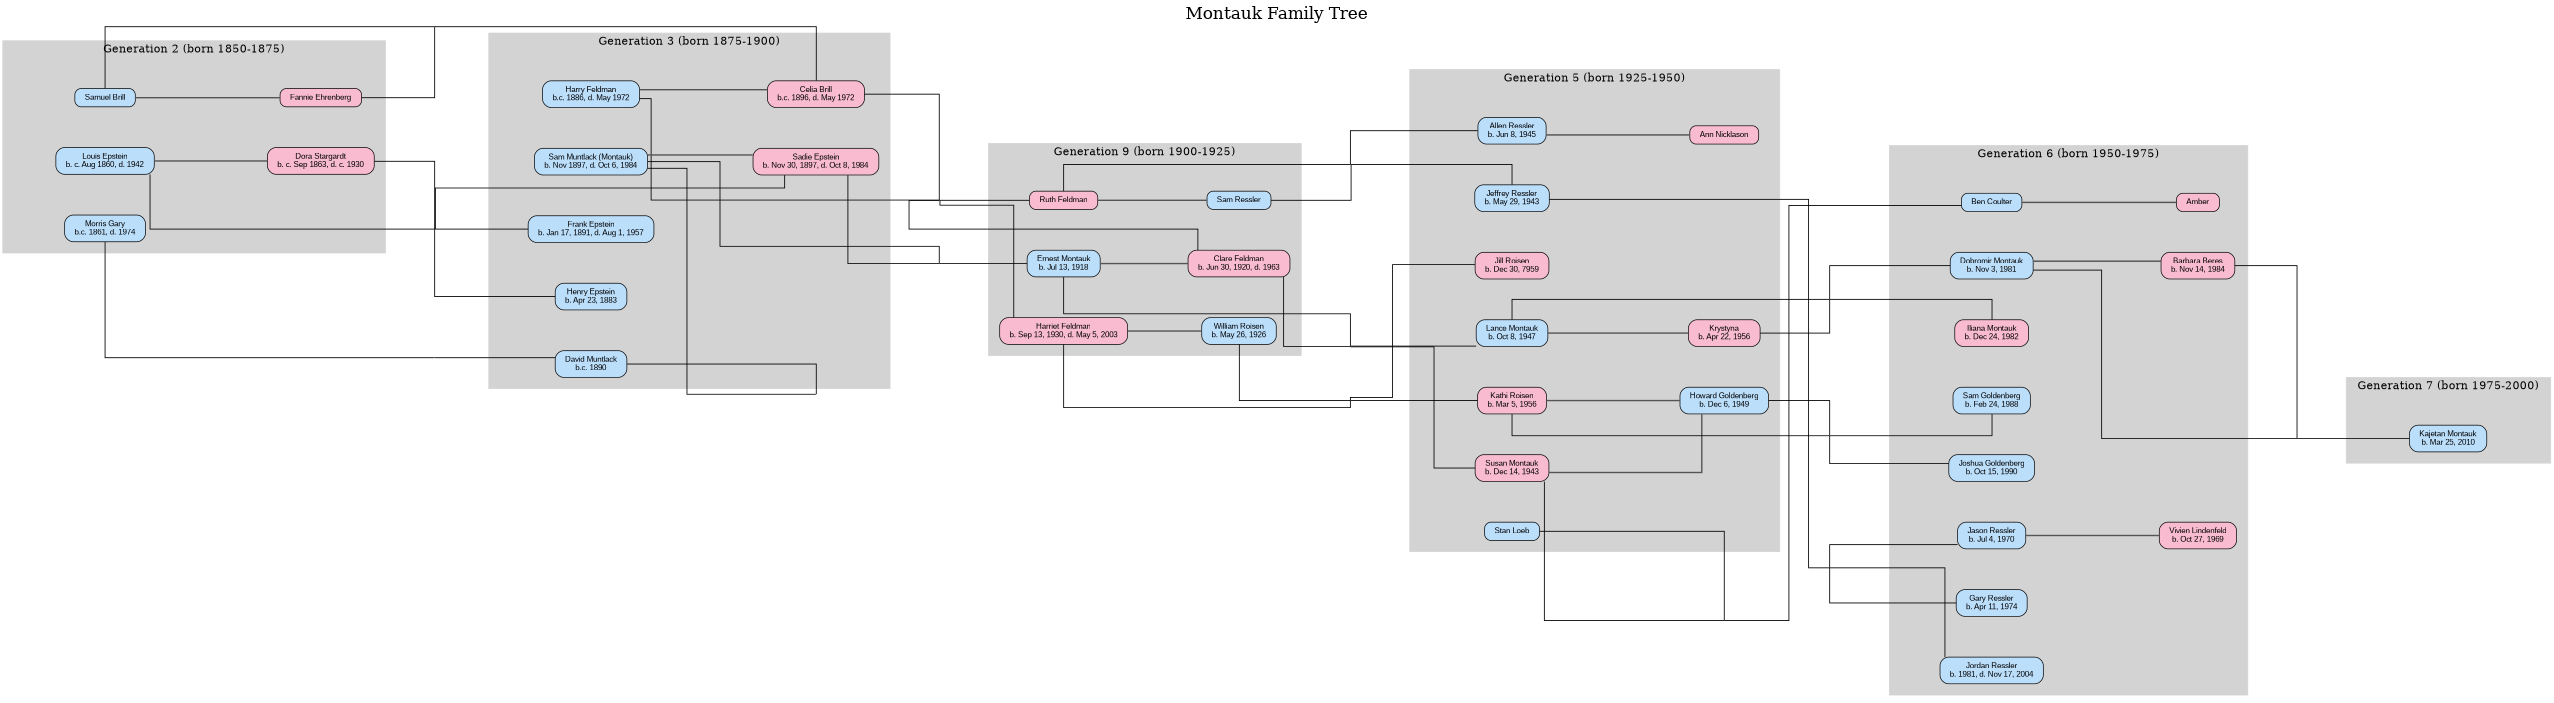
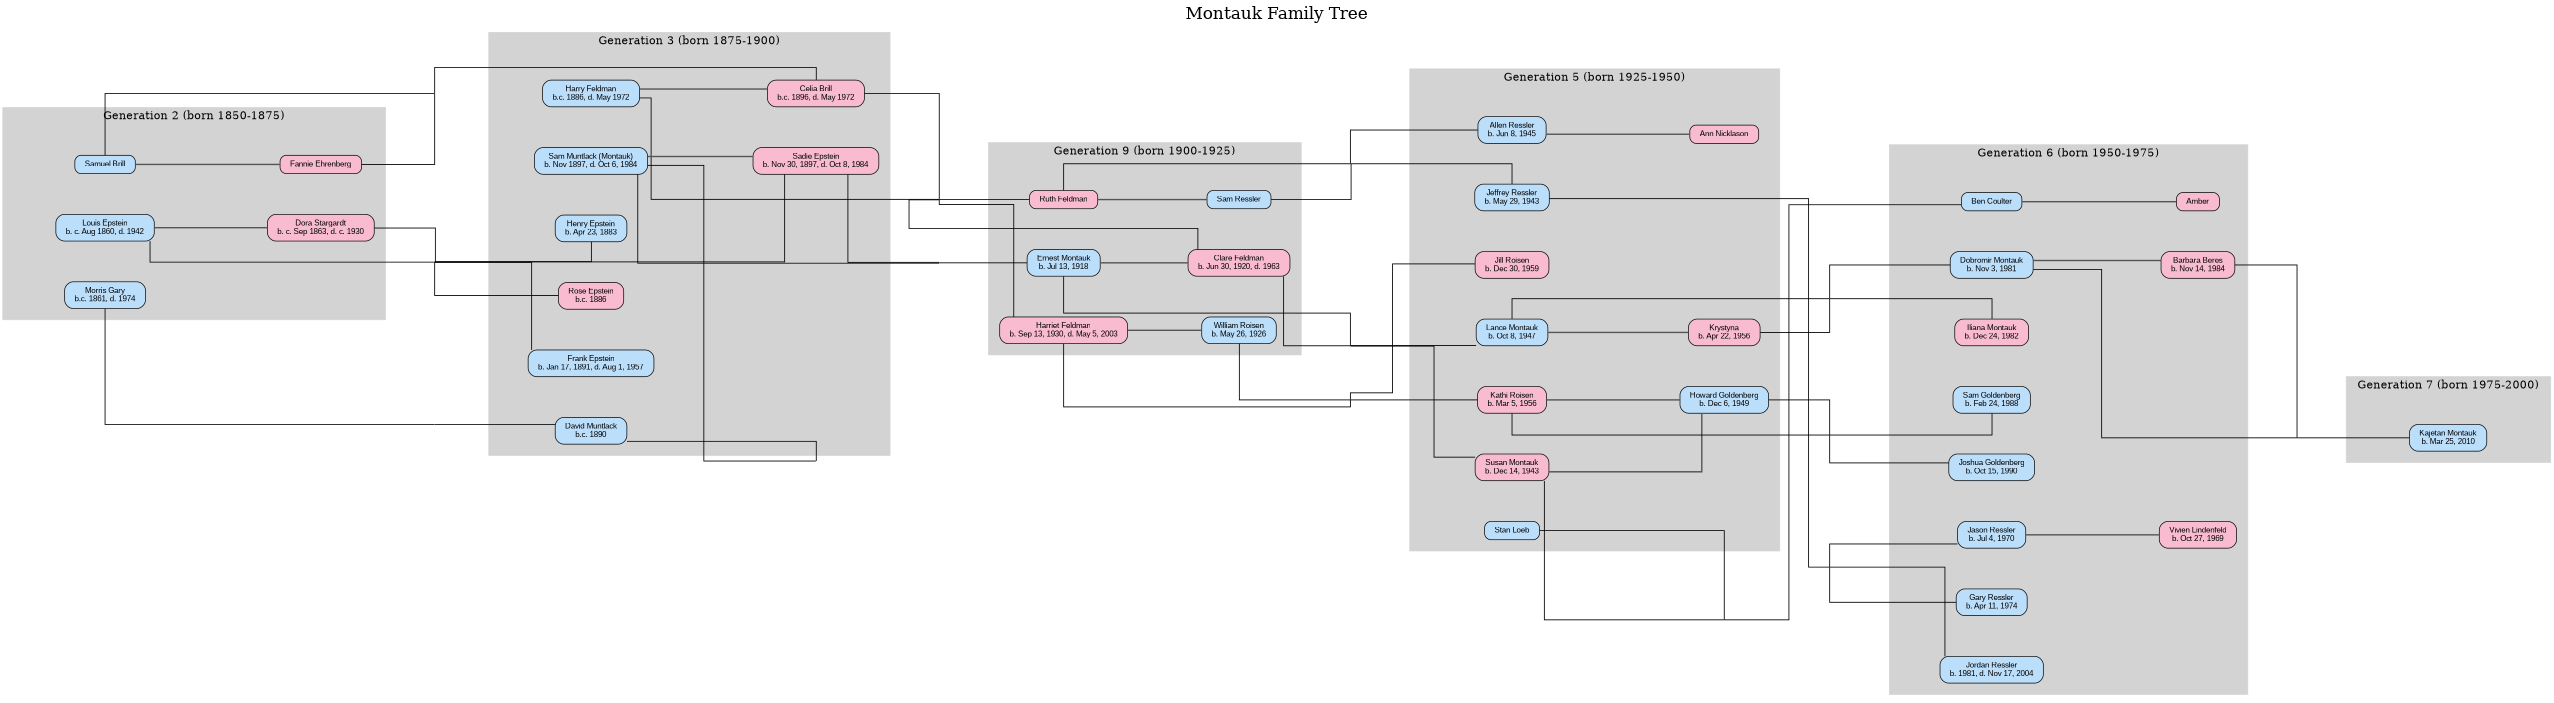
(1512, 266) -> (1512, 265)
none -> (591, 296)
